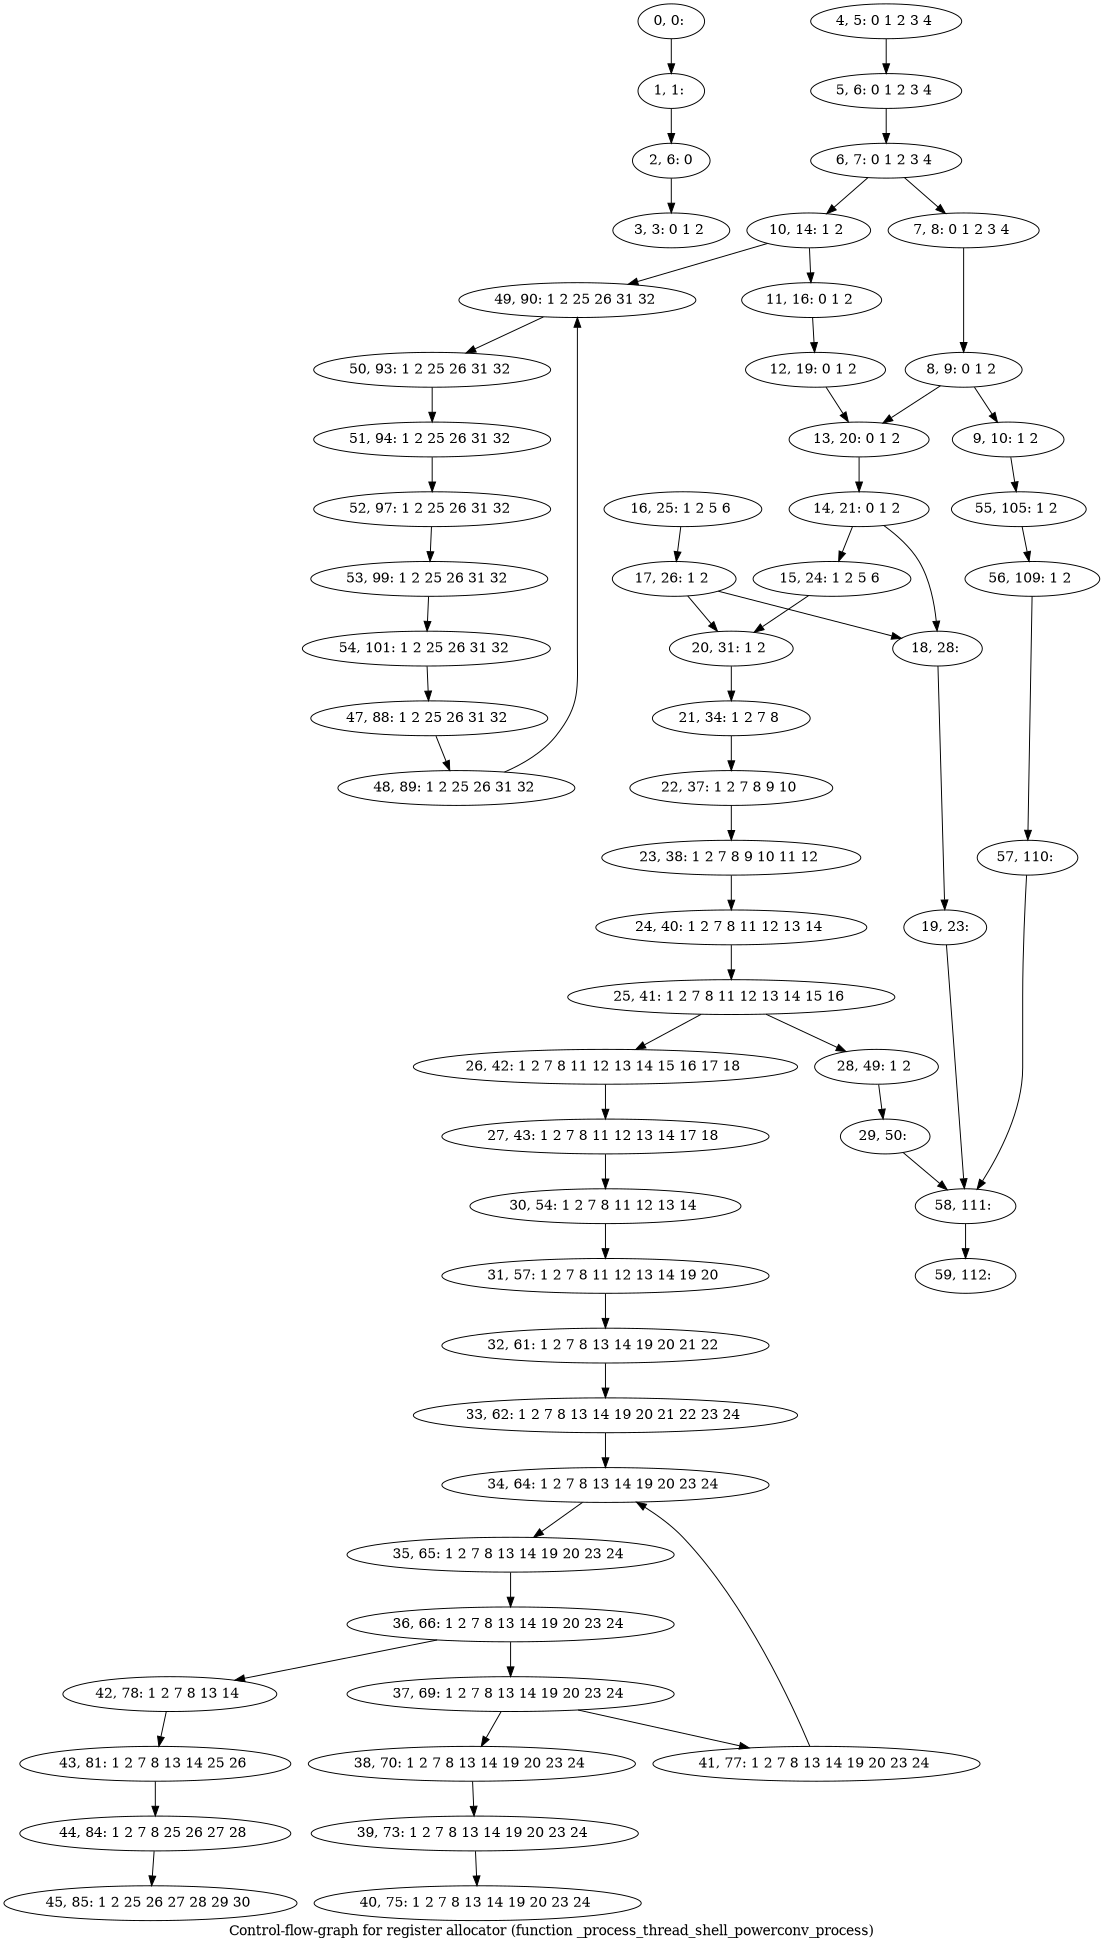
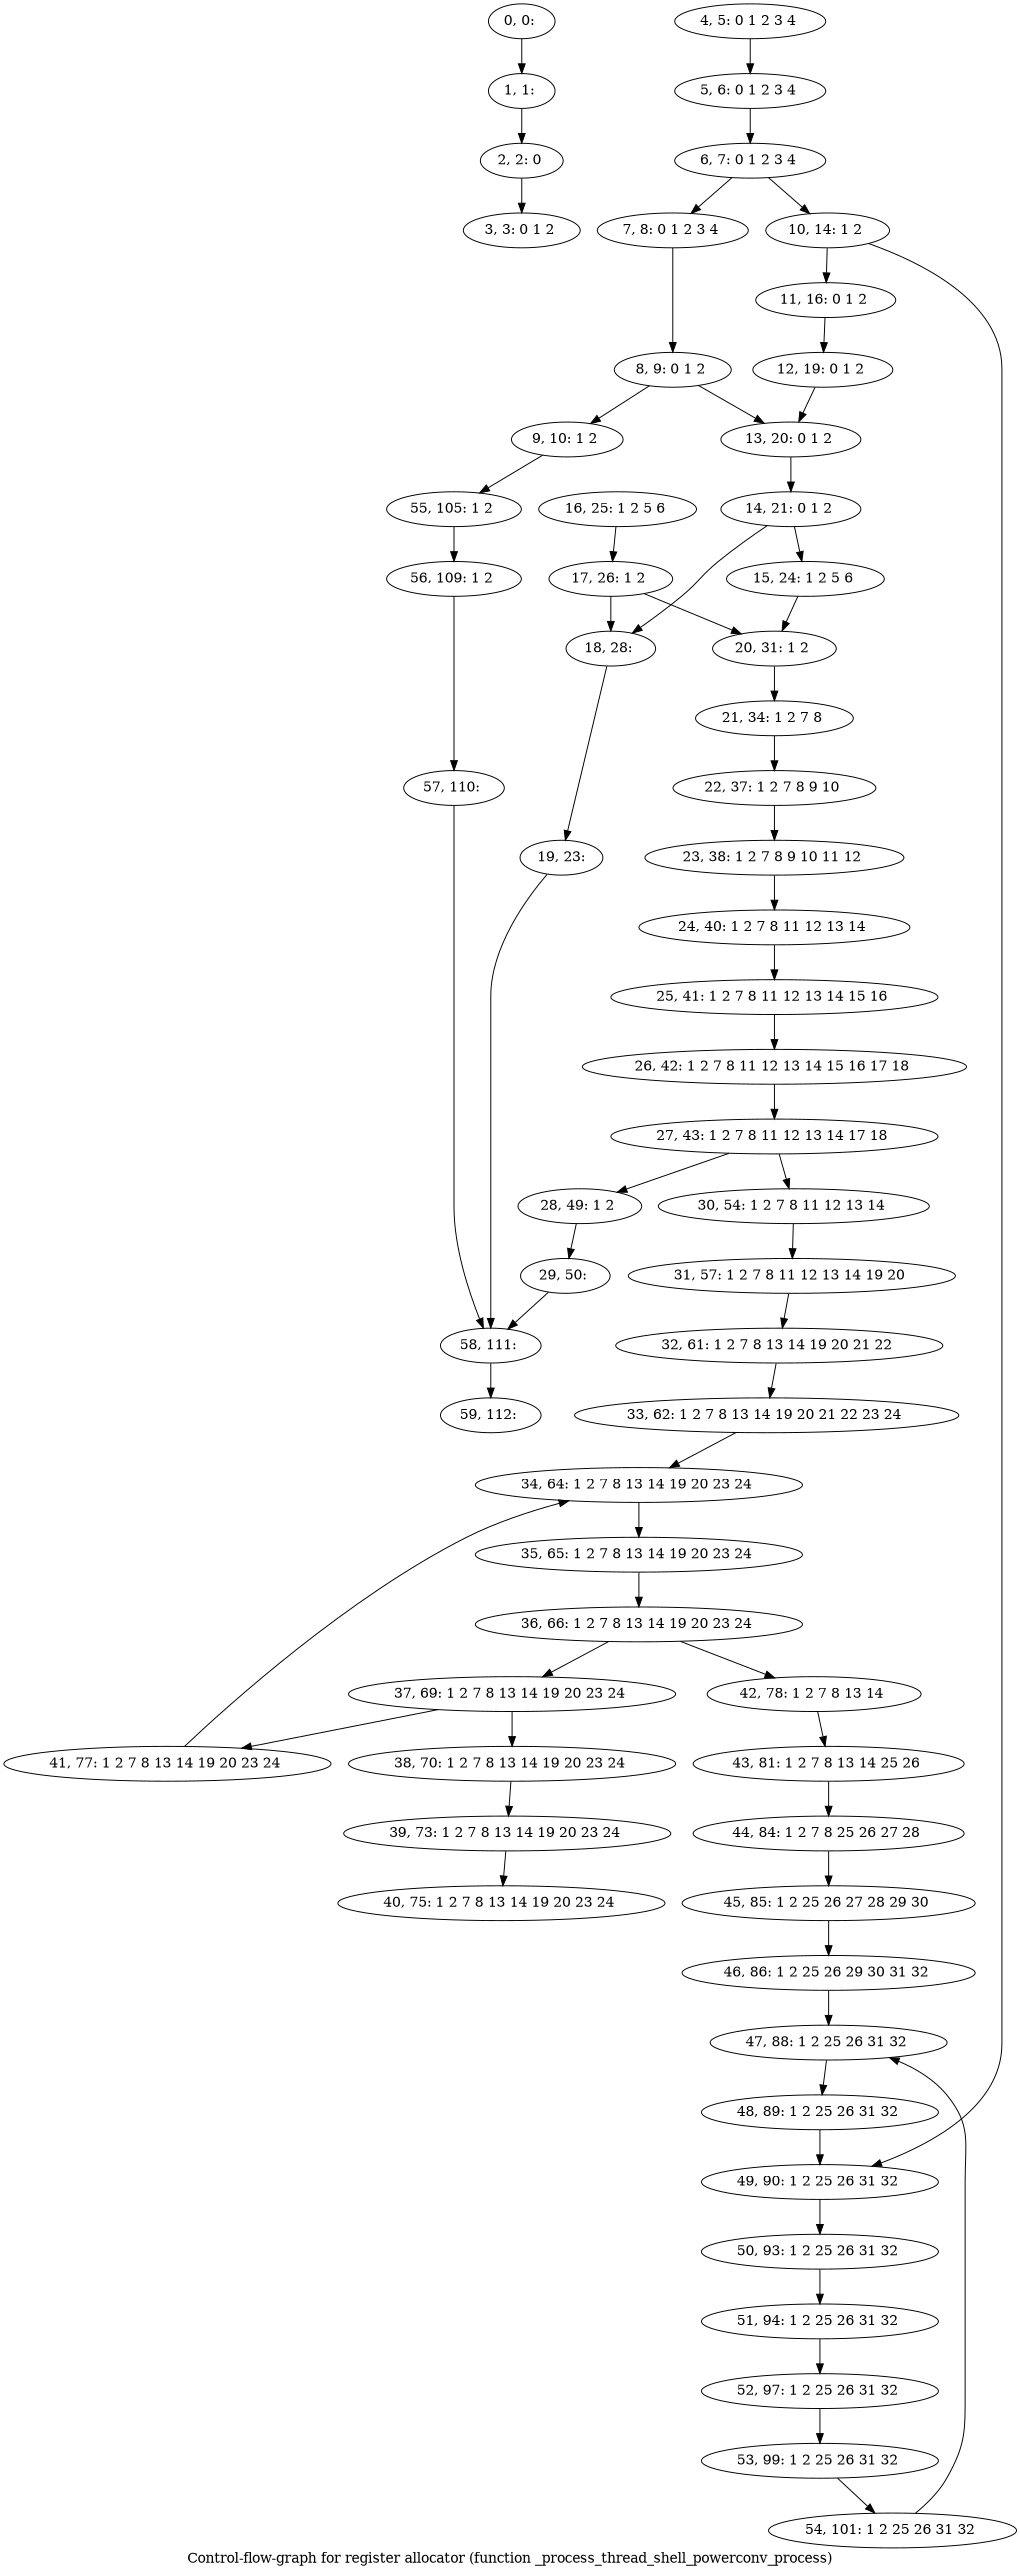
(671, 161) -> (522, 161)
(802, 1031) -> (678, 1171)
none -> (829, 1973)
